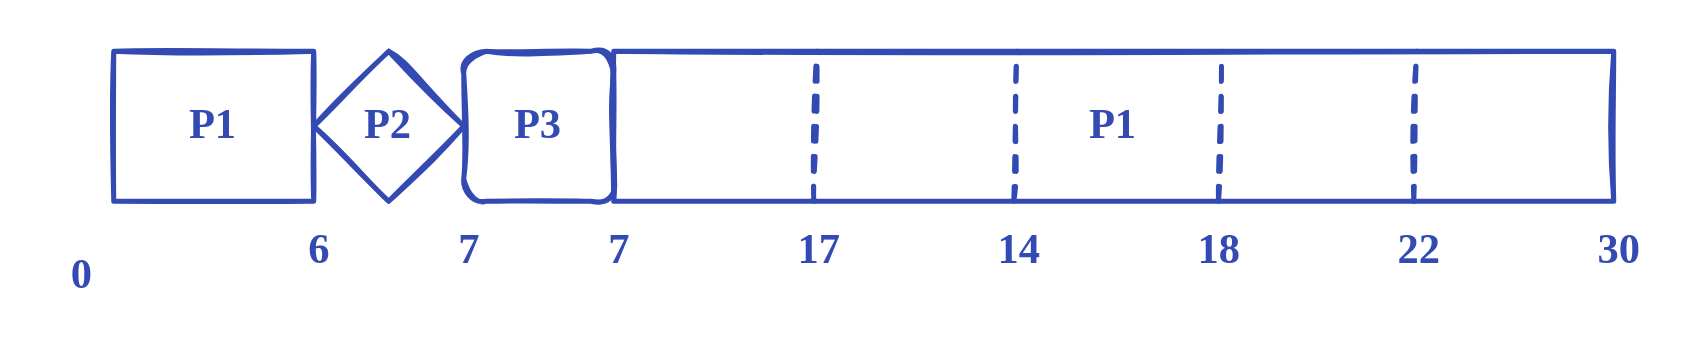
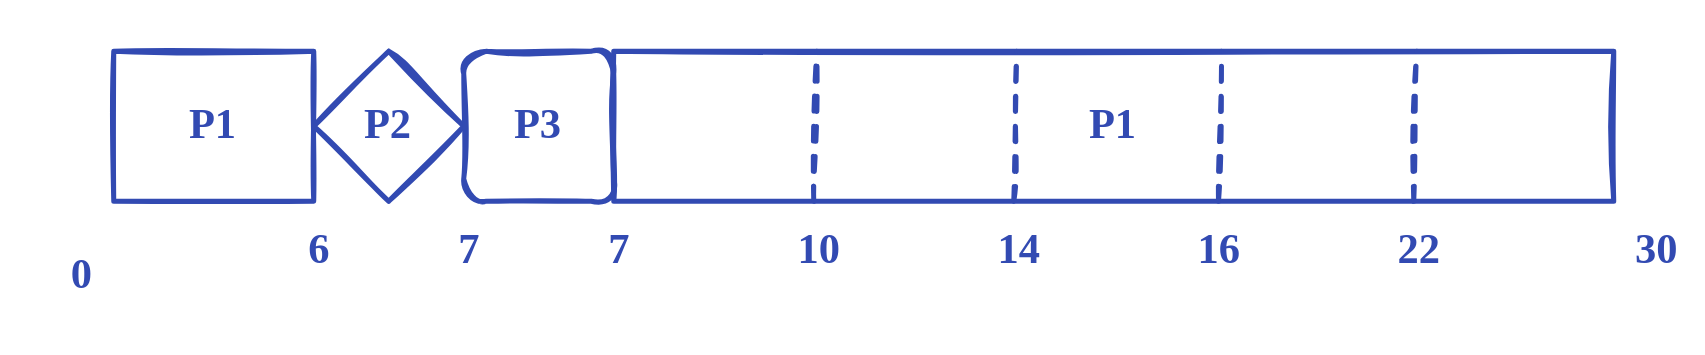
(819, 248) -> (819, 248)
(1219, 248) -> (1219, 248)
(1620, 251) -> (1658, 251)
